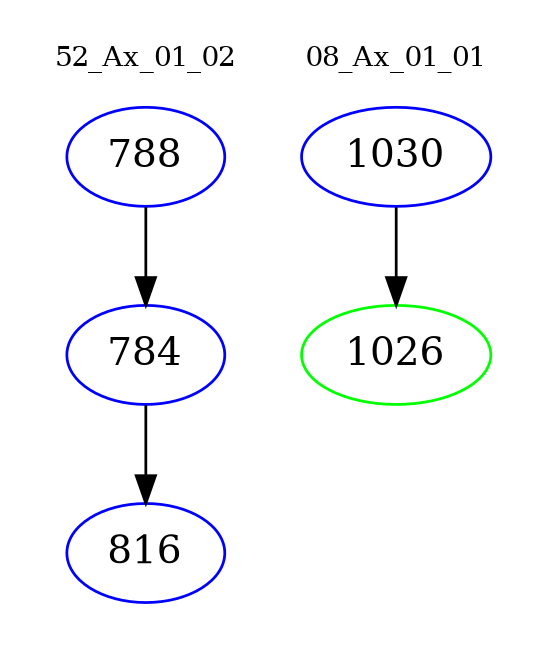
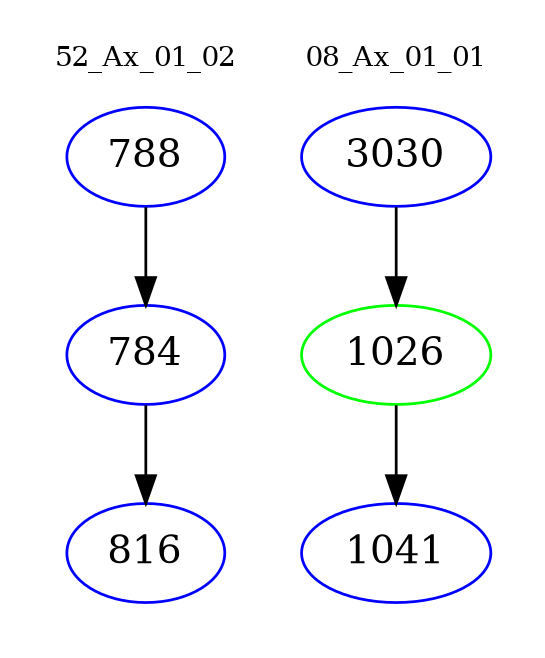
(396, 157) -> (396, 157)
none -> (396, 553)
